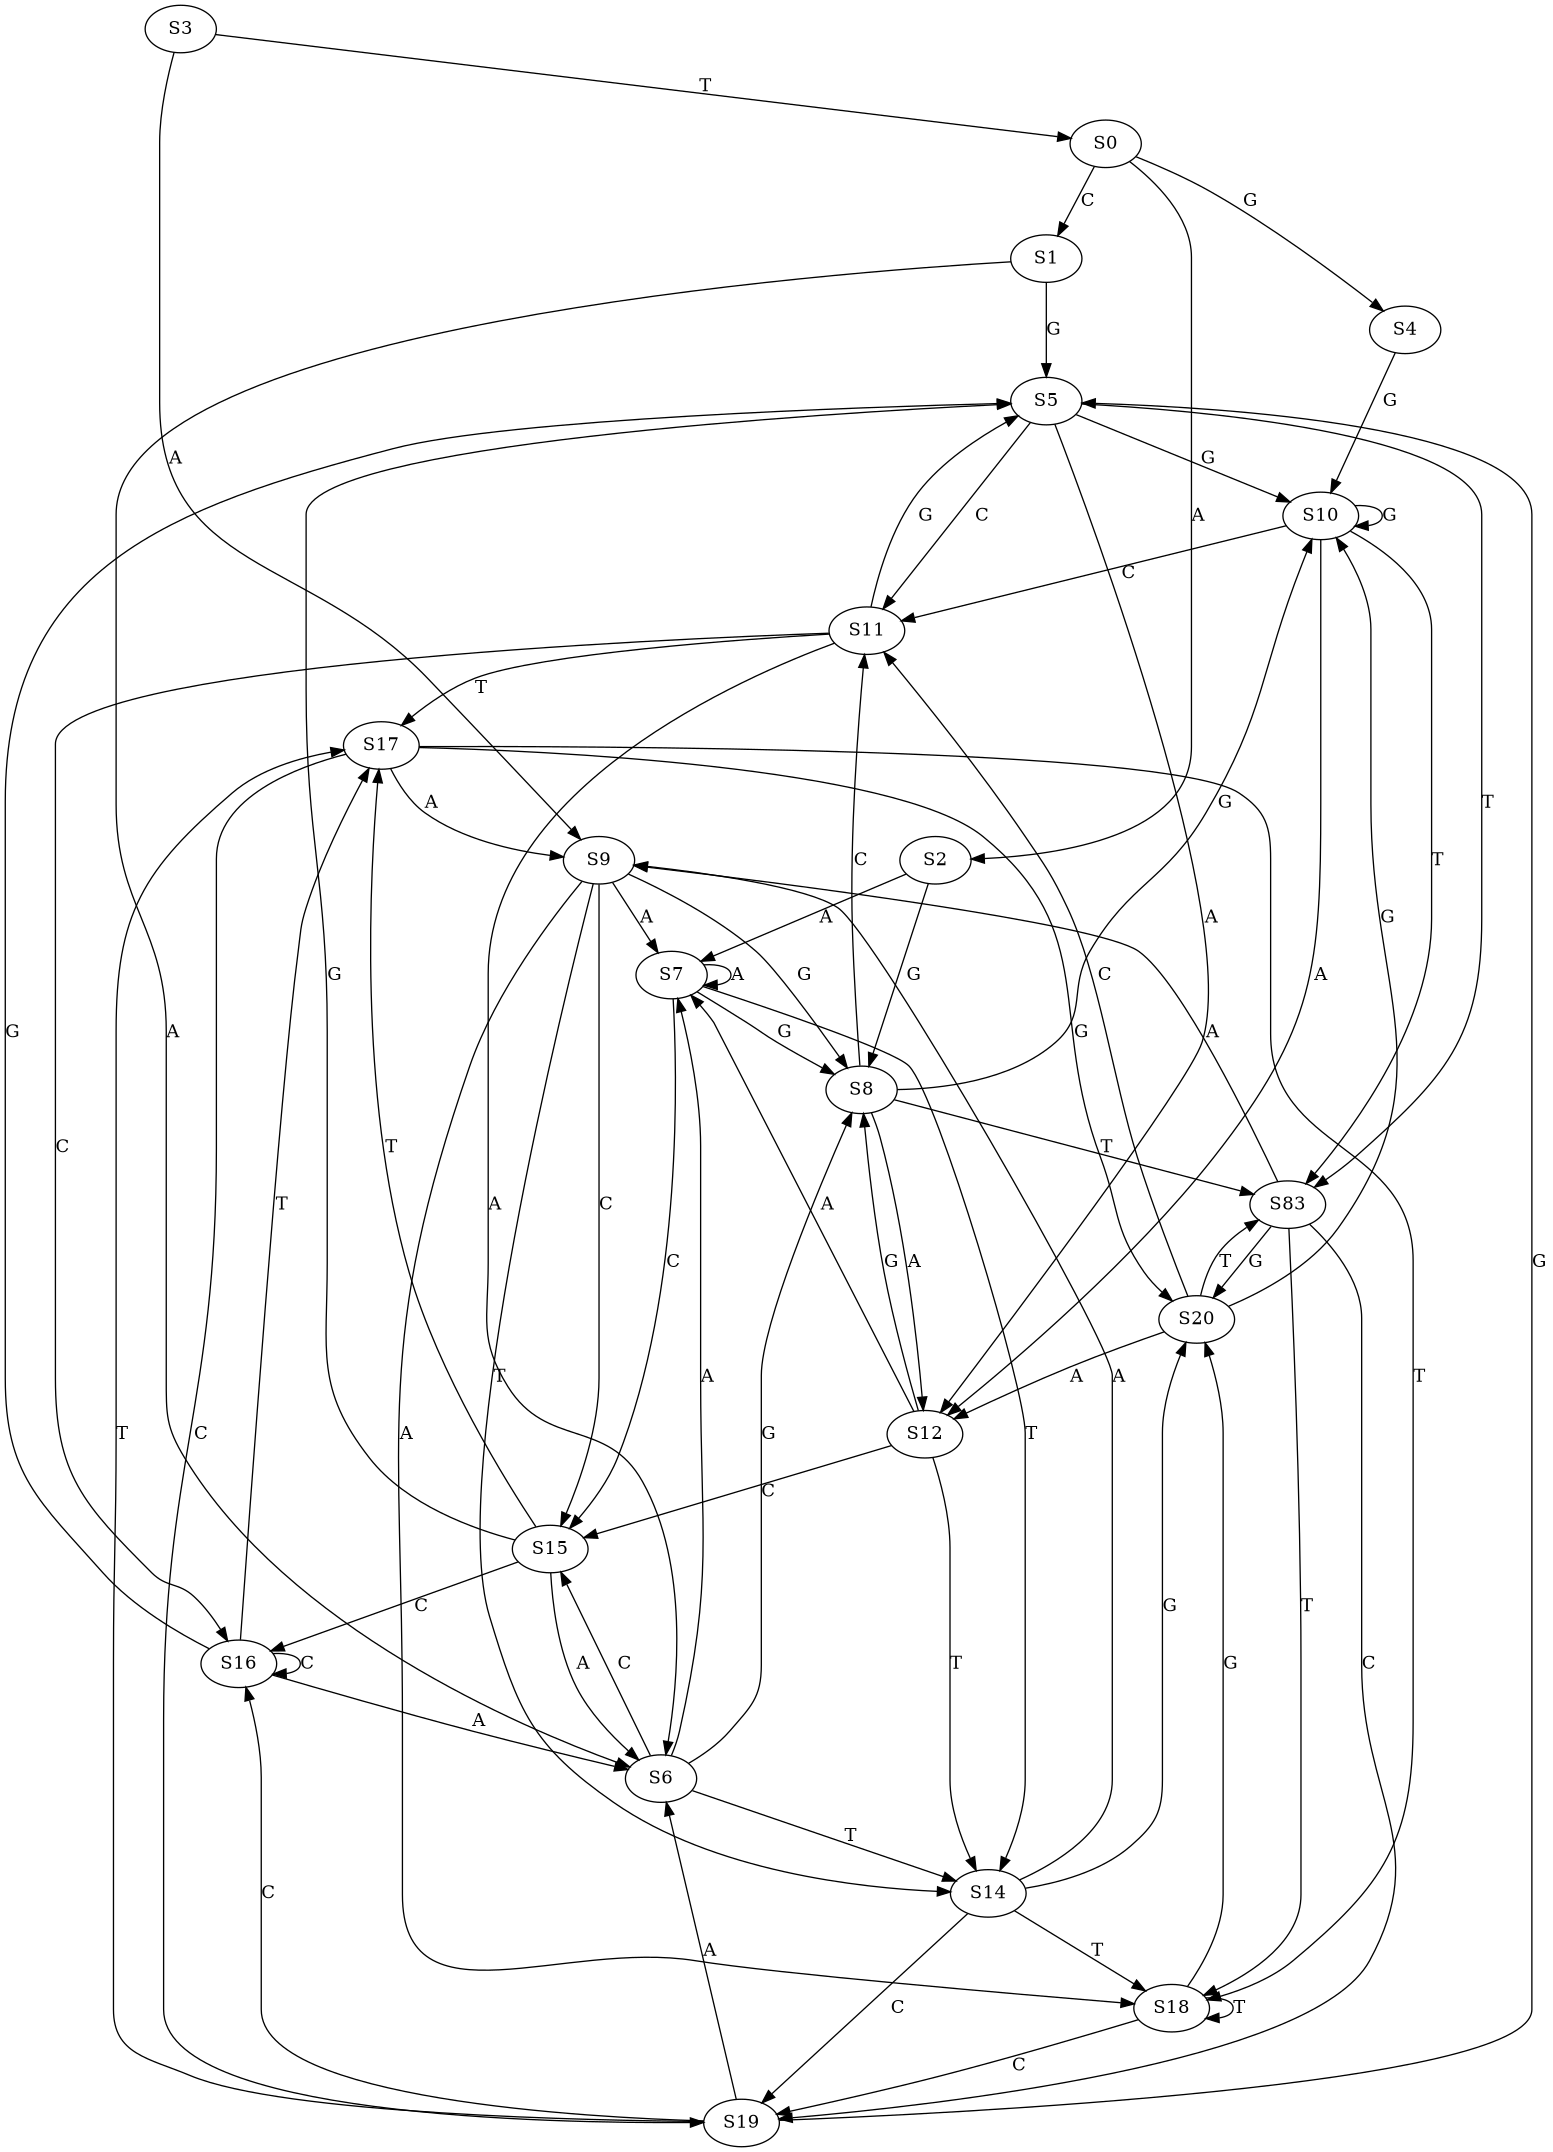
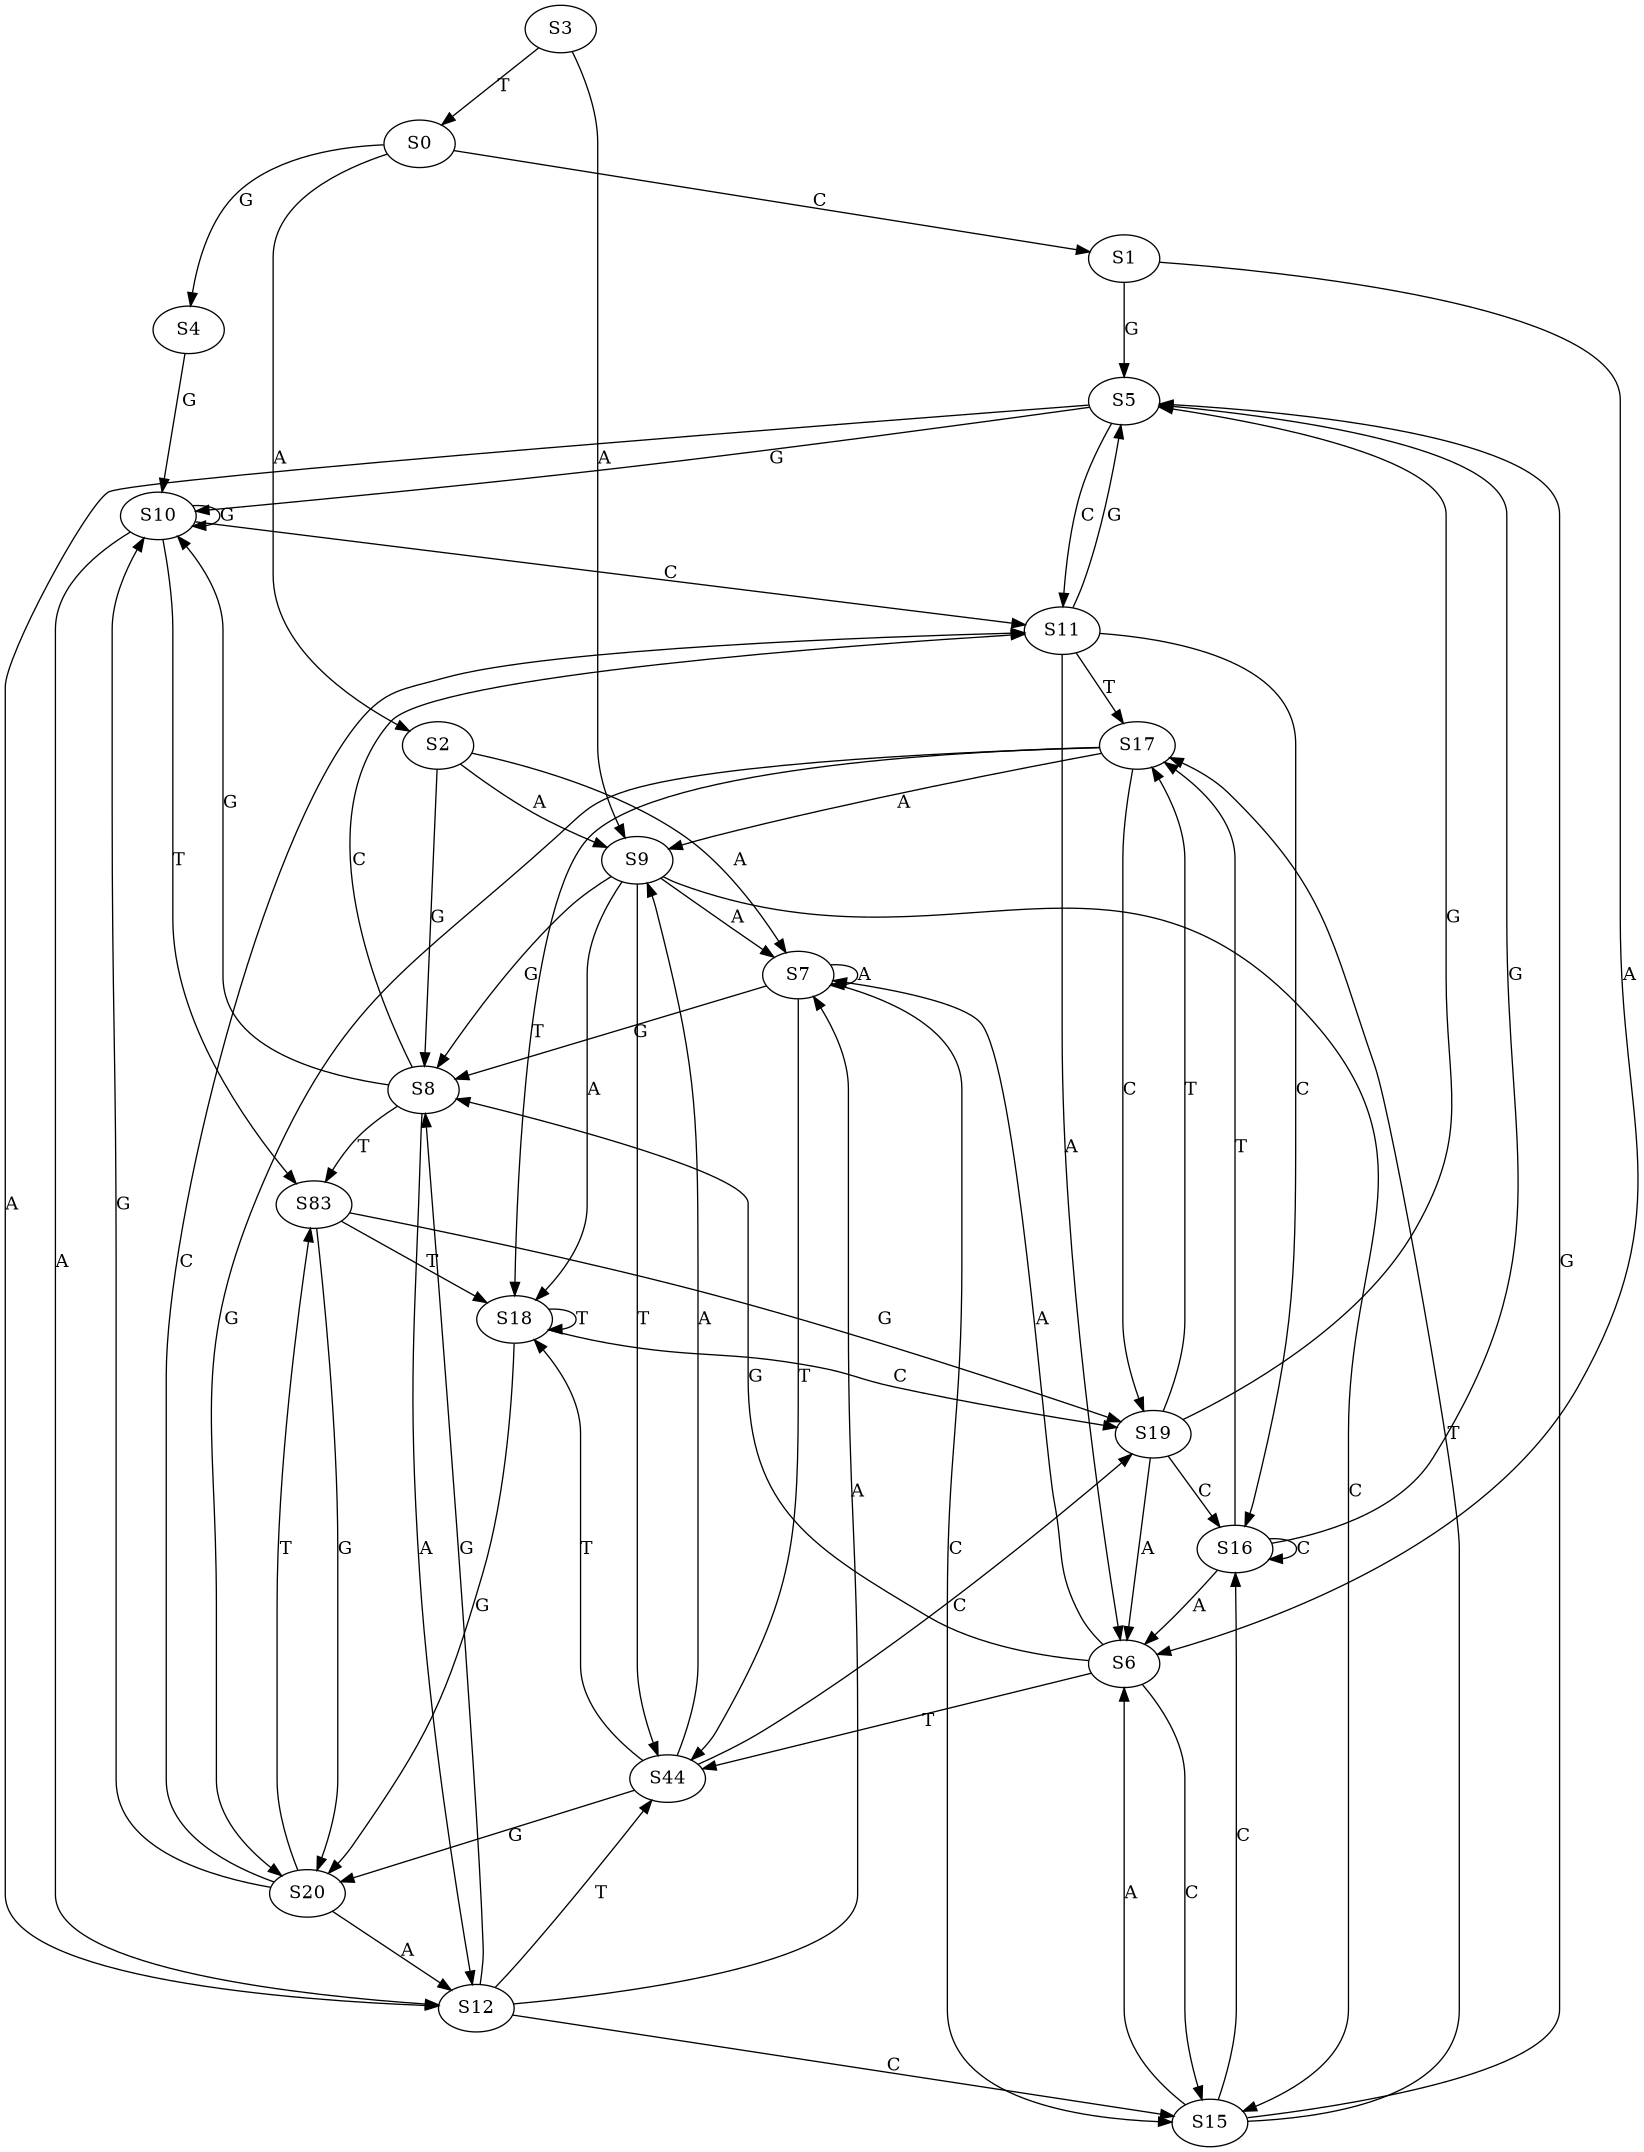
(1482, 661) -> none
(1028, 922) -> (525, 808)
(1369, 1664) -> (885, 1319)
(988, 1893) -> (668, 1779)
